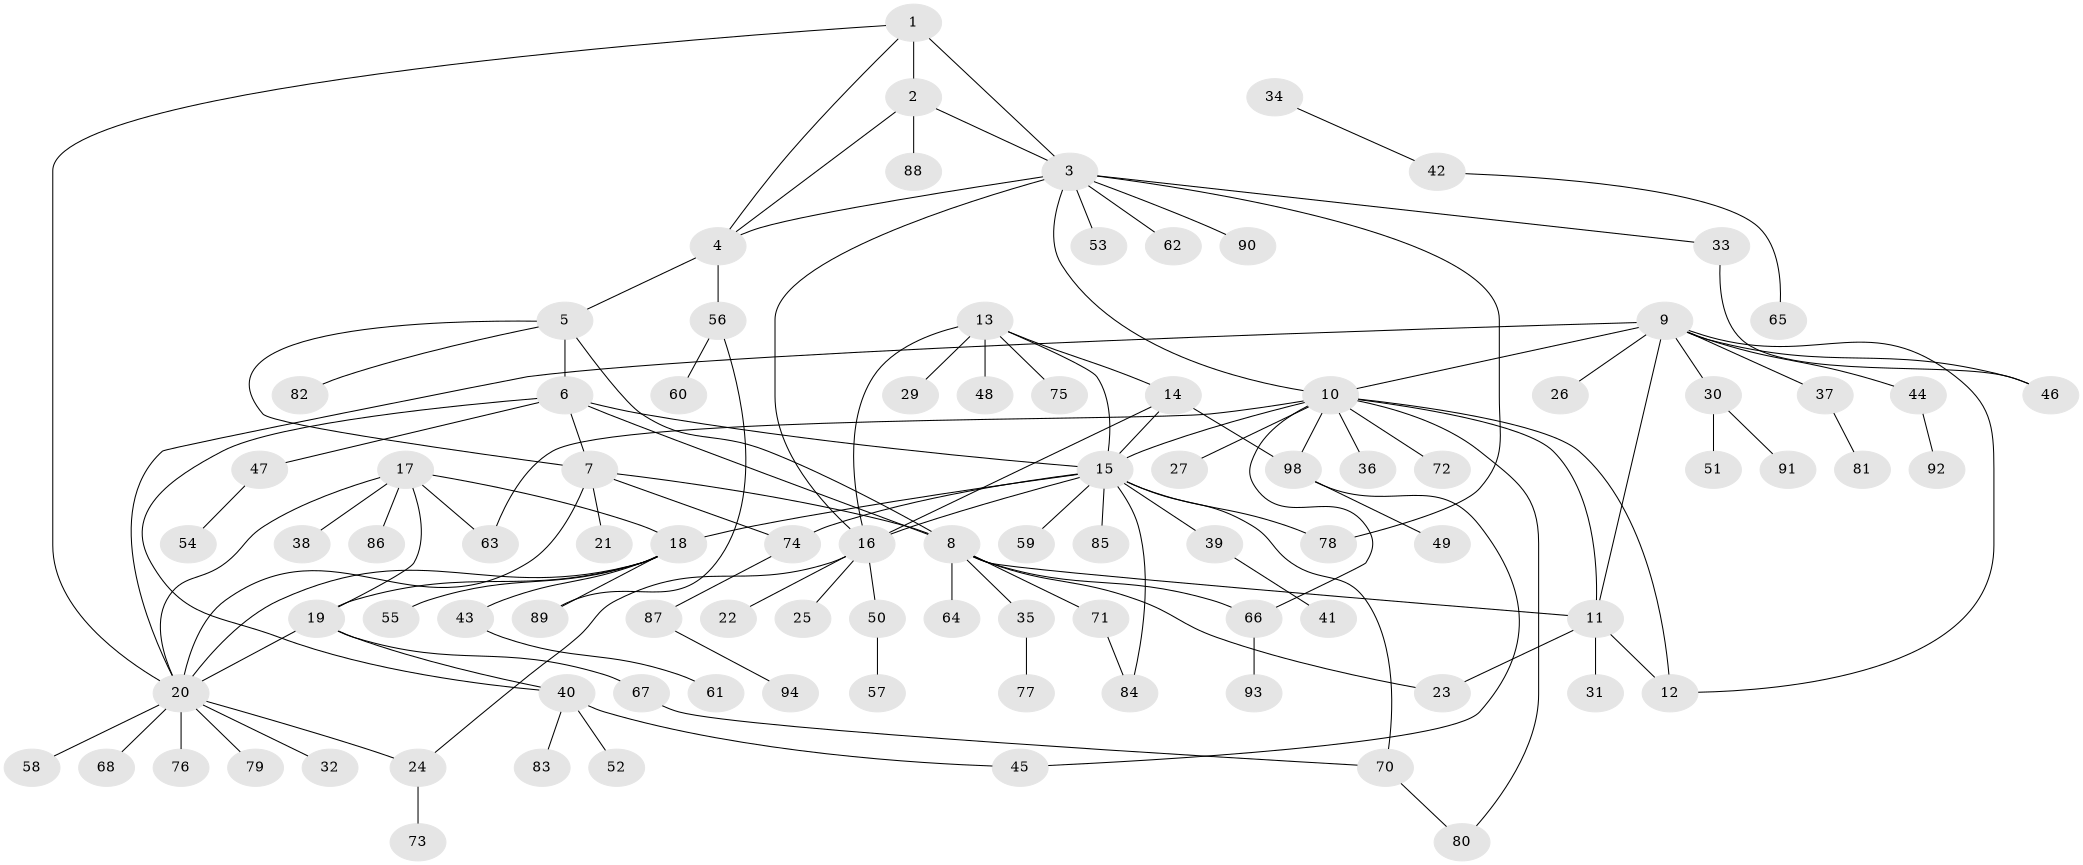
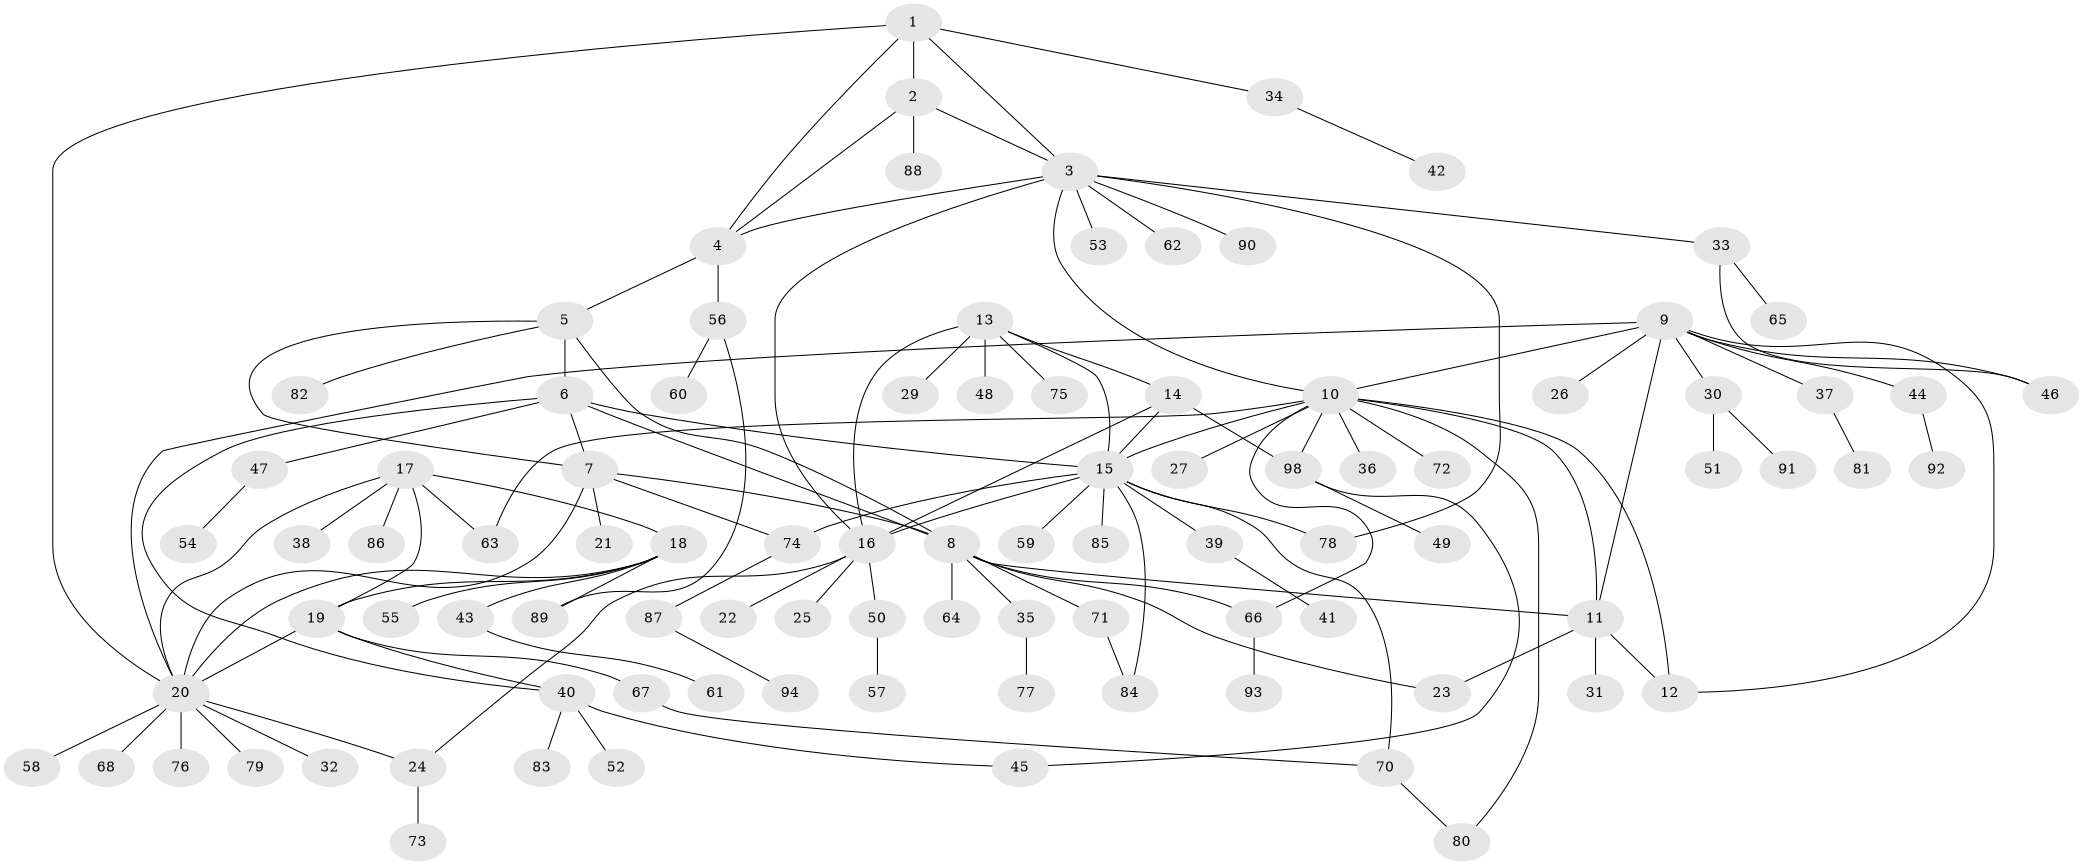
none -> (1094, 60)
(1655, 192) -> (1750, 284)
(816, 515) -> none
